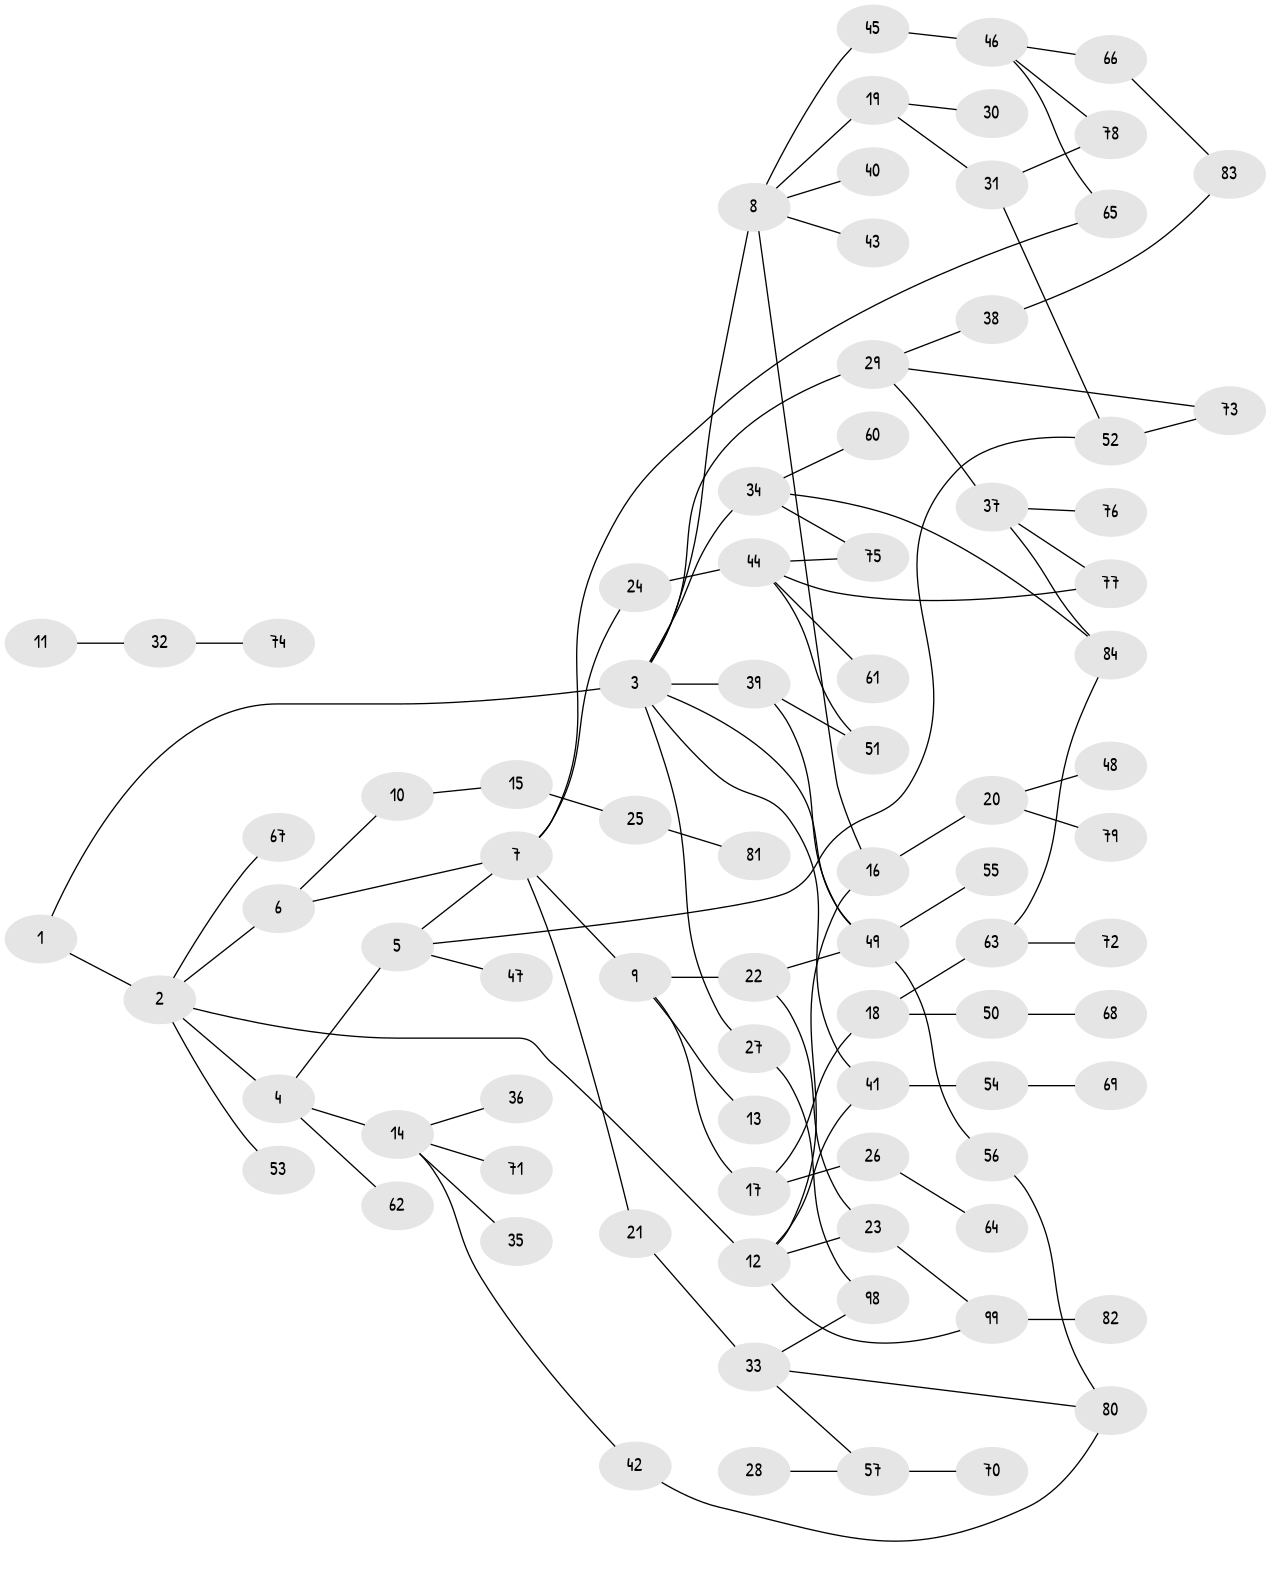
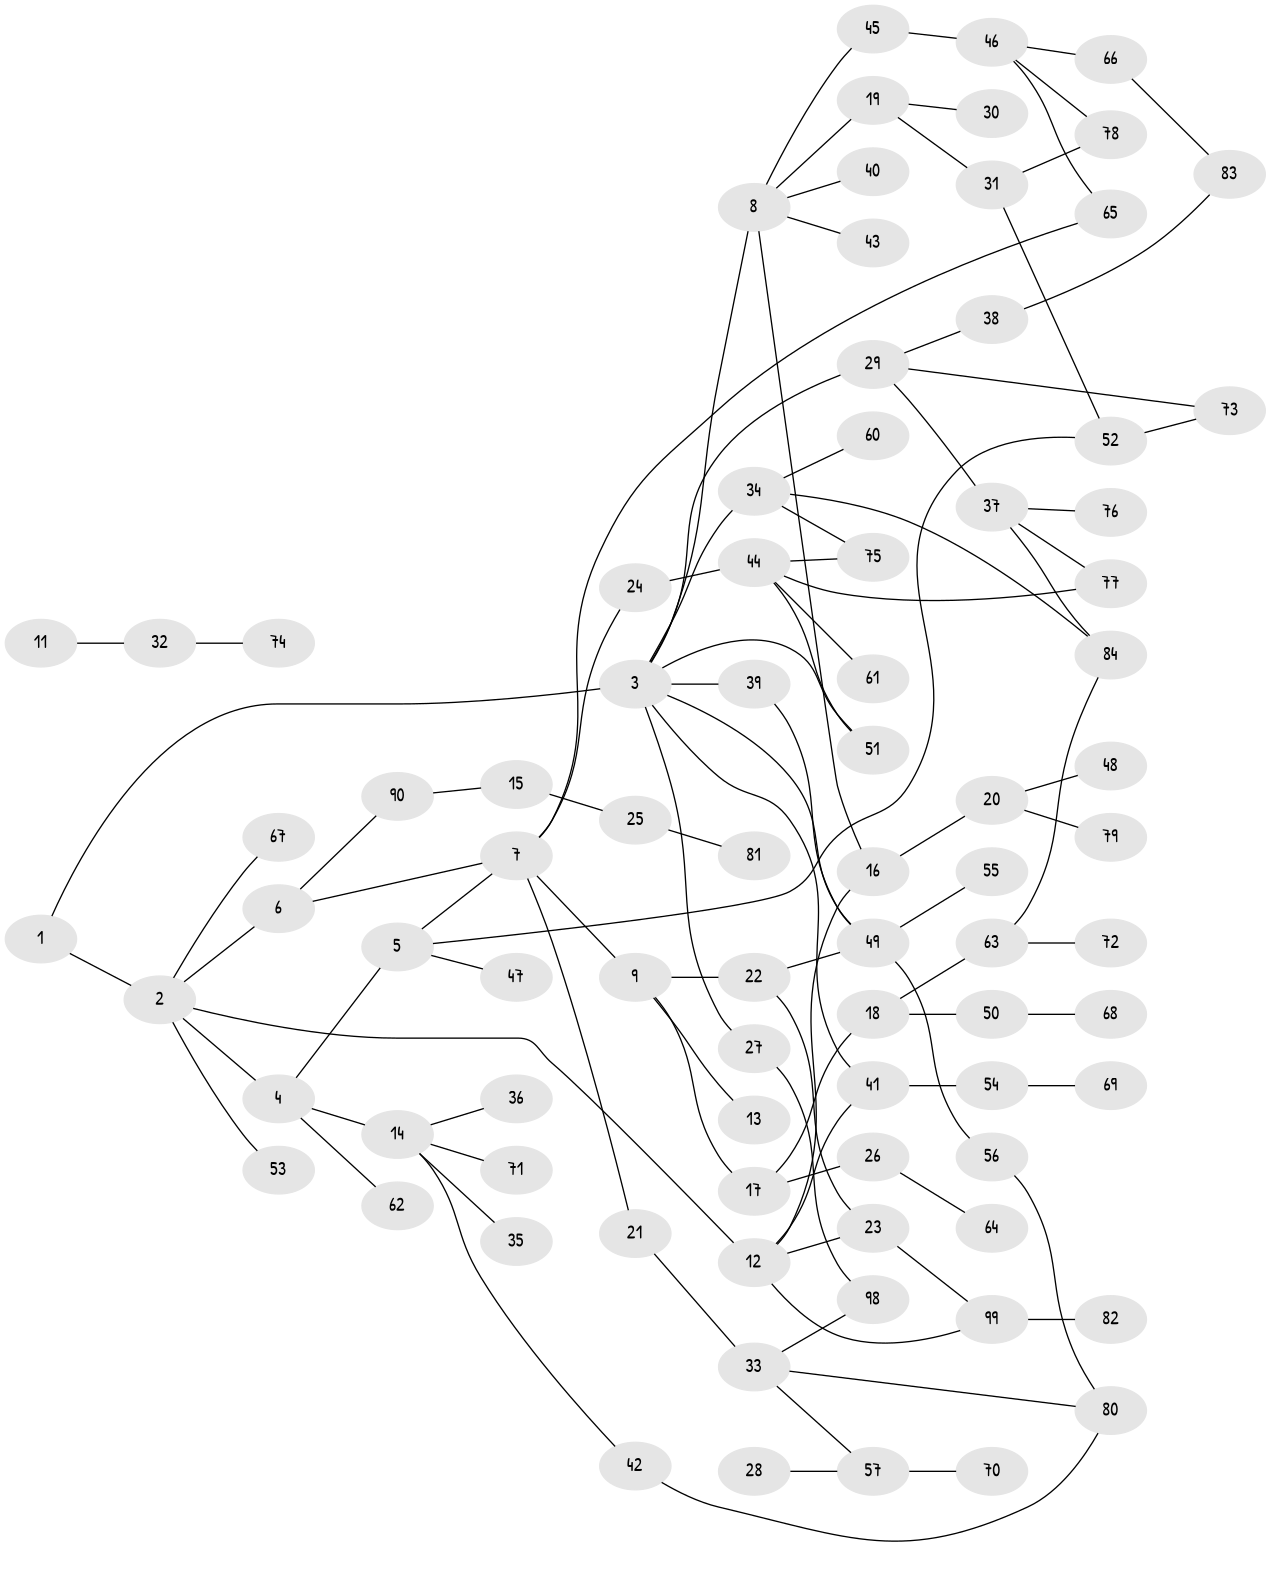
(813, 717) -> (776, 643)
(398, 796) -> (398, 796)
